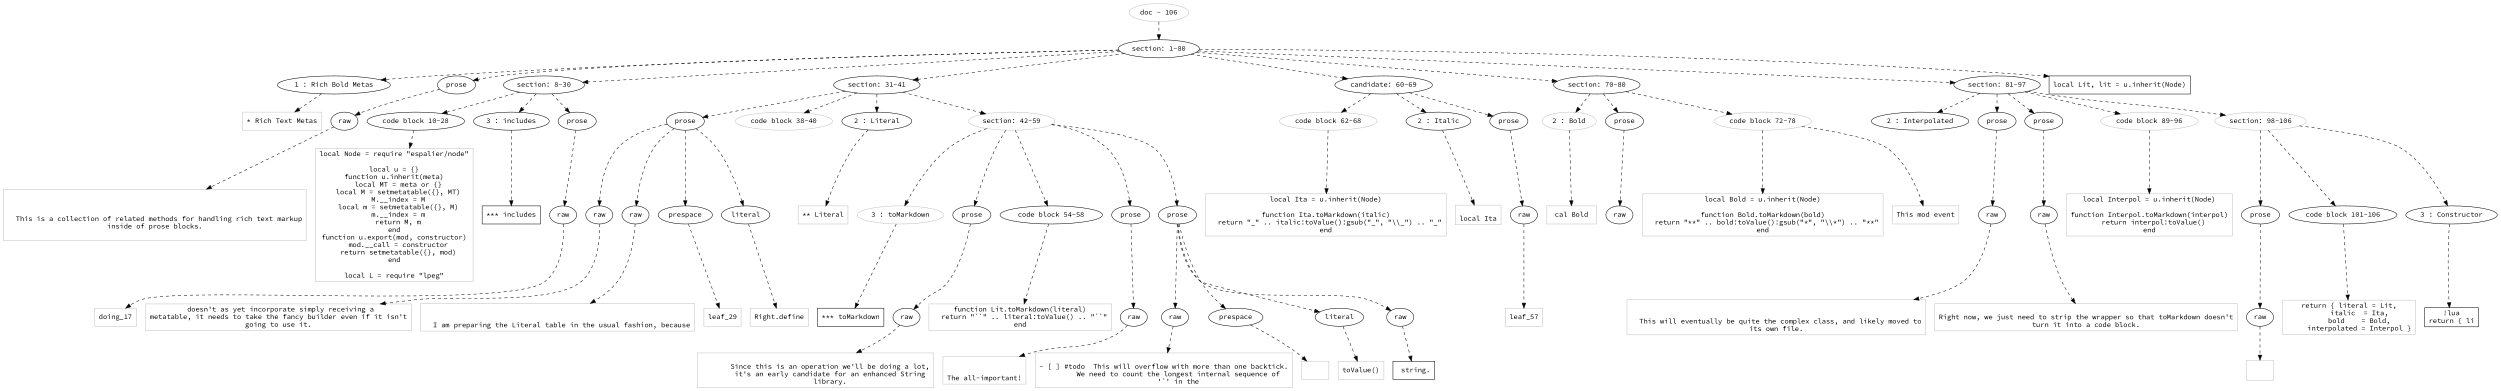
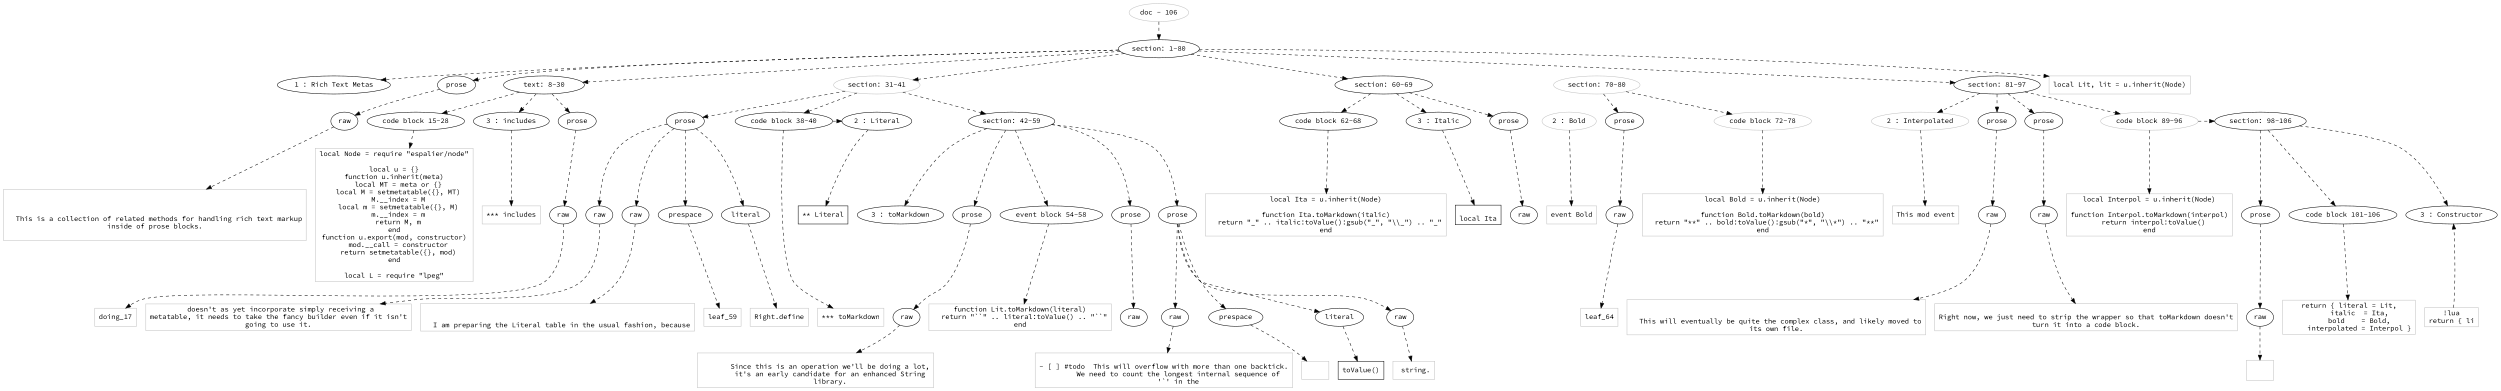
(1374, 67) -> none
(334, 85) -> (334, 85)
(544, 85) -> (544, 85)
(877, 85) -> (877, 85)
(1384, 85) -> (1384, 85)
(1597, 85) -> (1597, 85)
(2120, 85) -> (2120, 85)
(877, 101) -> (835, 121)
(1585, 101) -> none
(2124, 104) -> (2204, 121)
(282, 121) -> none
(416, 121) -> (416, 121)
(784, 121) -> (784, 121)
(1012, 121) -> (1012, 121)
(1328, 121) -> (1328, 121)
(1438, 121) -> (1438, 121)
(1920, 121) -> (1920, 121)
(2260, 121) -> (2260, 121)
(1876, 143) -> (1923, 165)
(511, 215) -> (511, 215)
(823, 215) -> (823, 215)
(900, 215) -> (900, 215)
(1051, 215) -> (1051, 215)
(1478, 215) -> (1478, 215)
(1572, 215) -> (1572, 215)
(2448, 263) -> (2455, 268)
(877, 264) -> (783, 228)
(722, 317) -> (722, 317)
(851, 317) -> (851, 317)
(1524, 317) -> none
none -> (1599, 317)
(2452, 317) -> (2452, 317)
(984, 370) -> none
(1361, 370) -> (1361, 370)
(1414, 370) -> (1414, 370)
